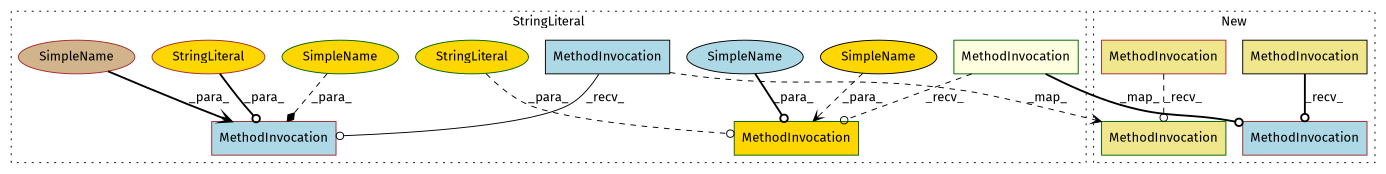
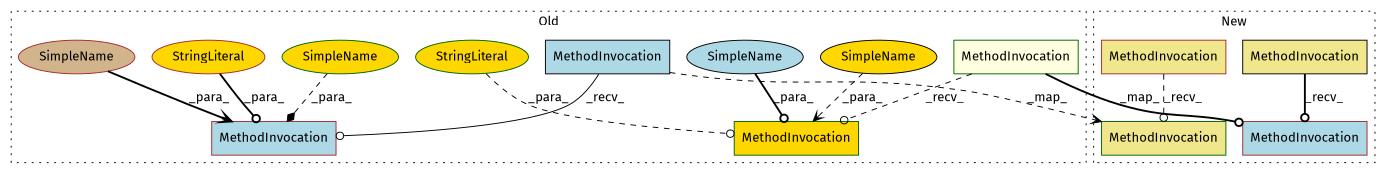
(549, 22) -> (549, 22)
